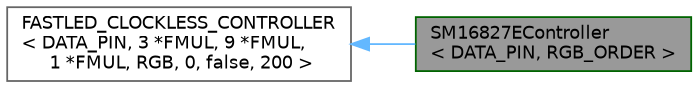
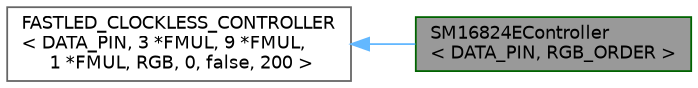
(554, 44) -> (554, 44)
